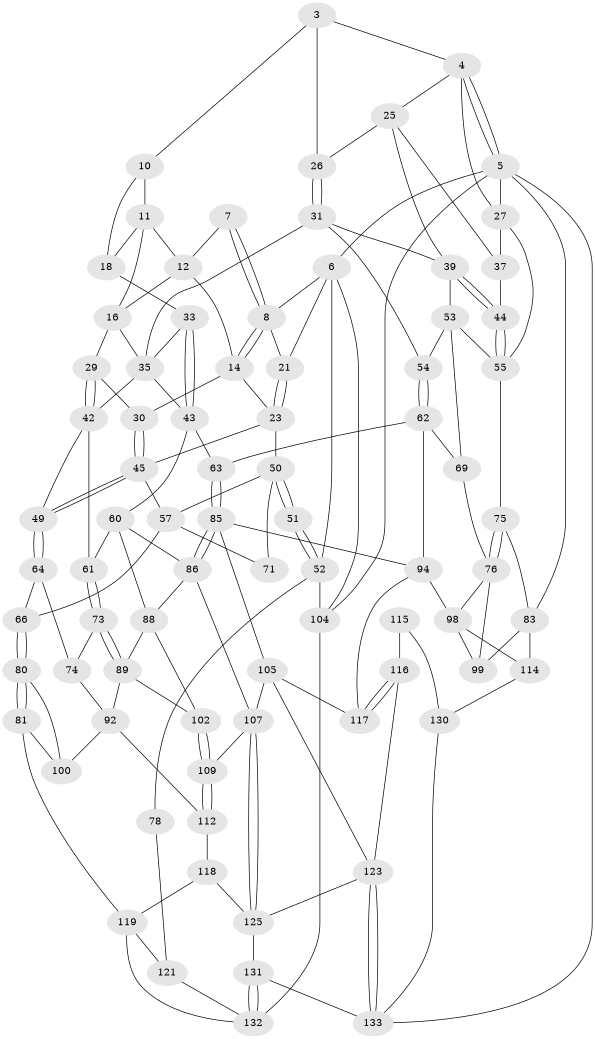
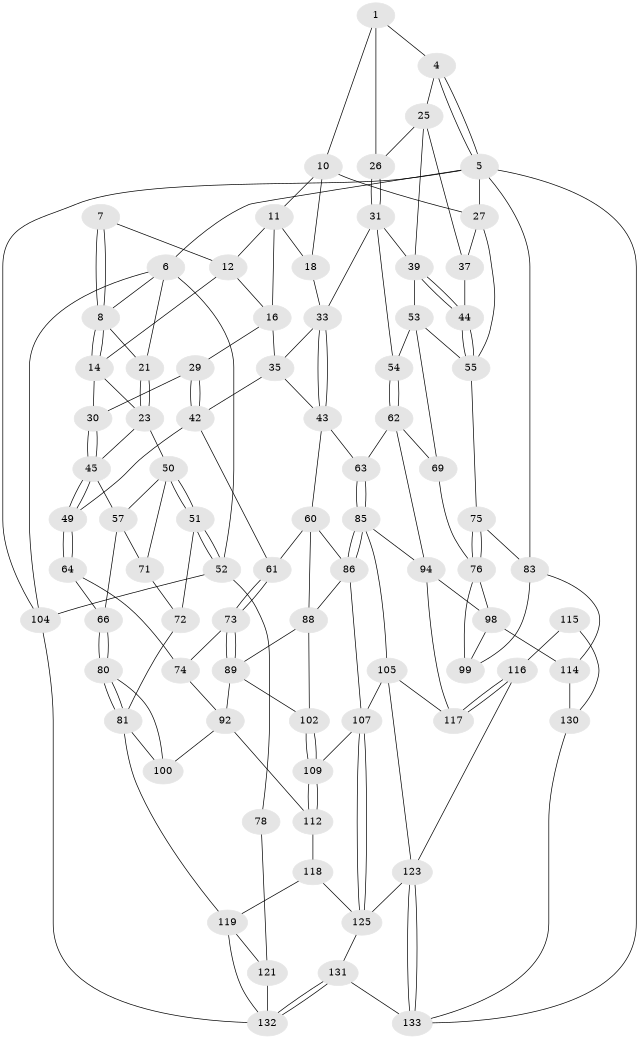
(317, 15) -> (376, 15)
(466, 145) -> (400, 195)
(210, 279) -> (349, 267)
none -> (181, 620)
